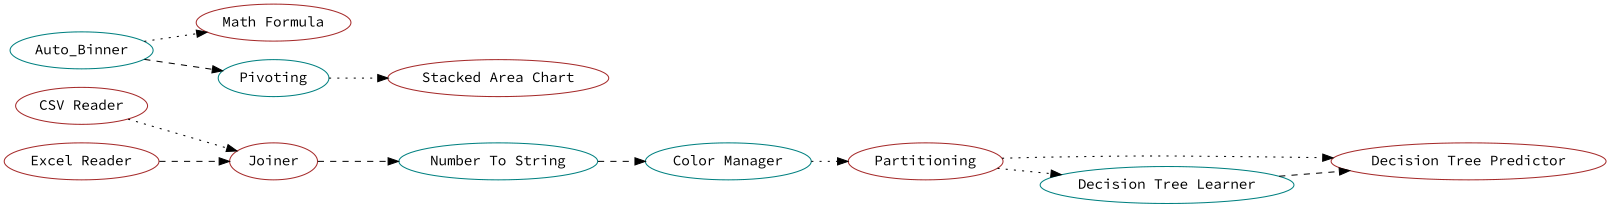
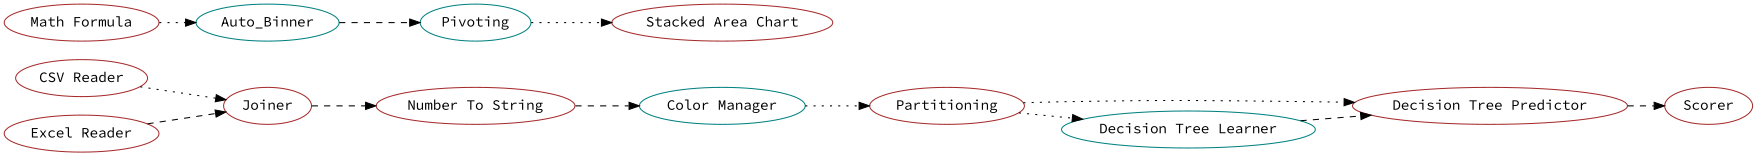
(170, 38) -> (172, 23)
none -> (1709, 106)
(498, 161) -> (476, 106)
